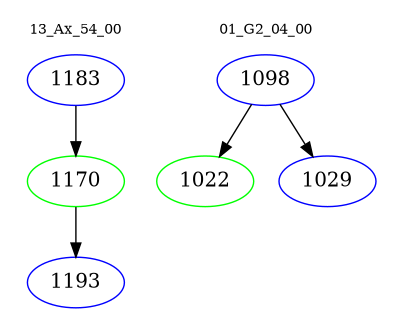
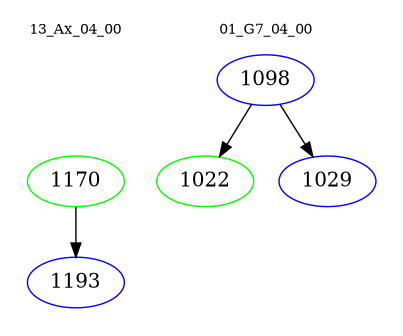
(76, 30) -> (76, 30)
(266, 30) -> (266, 30)
(76, 80) -> none
